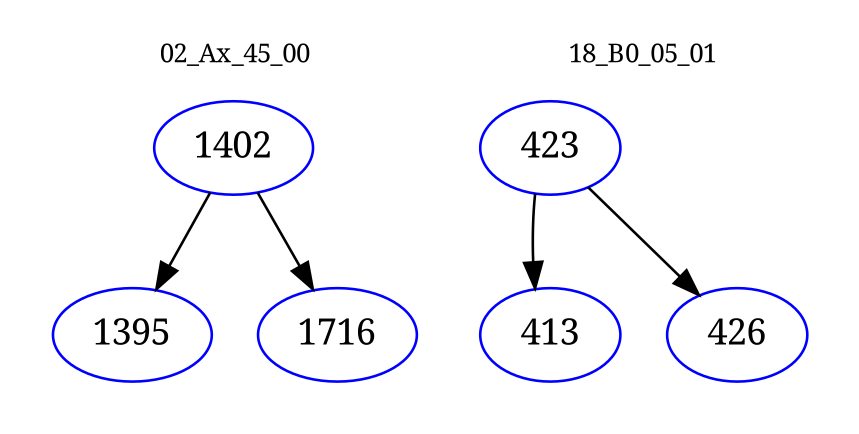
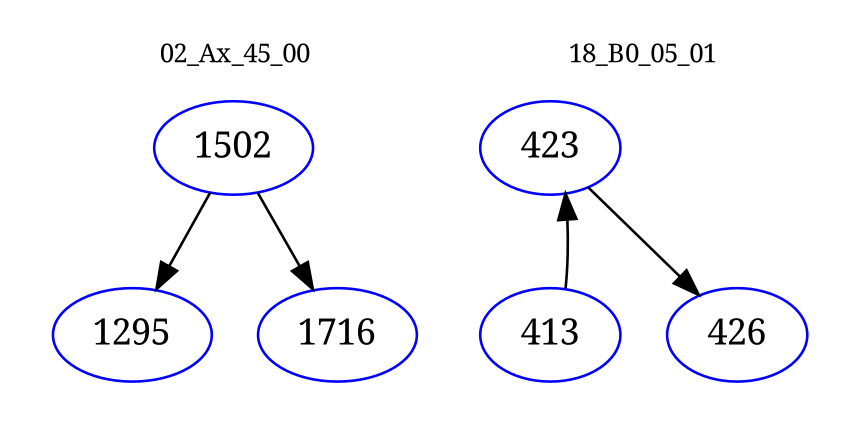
(234, 148) -> (234, 148)
(533, 228) -> (568, 254)
(132, 335) -> (132, 335)
